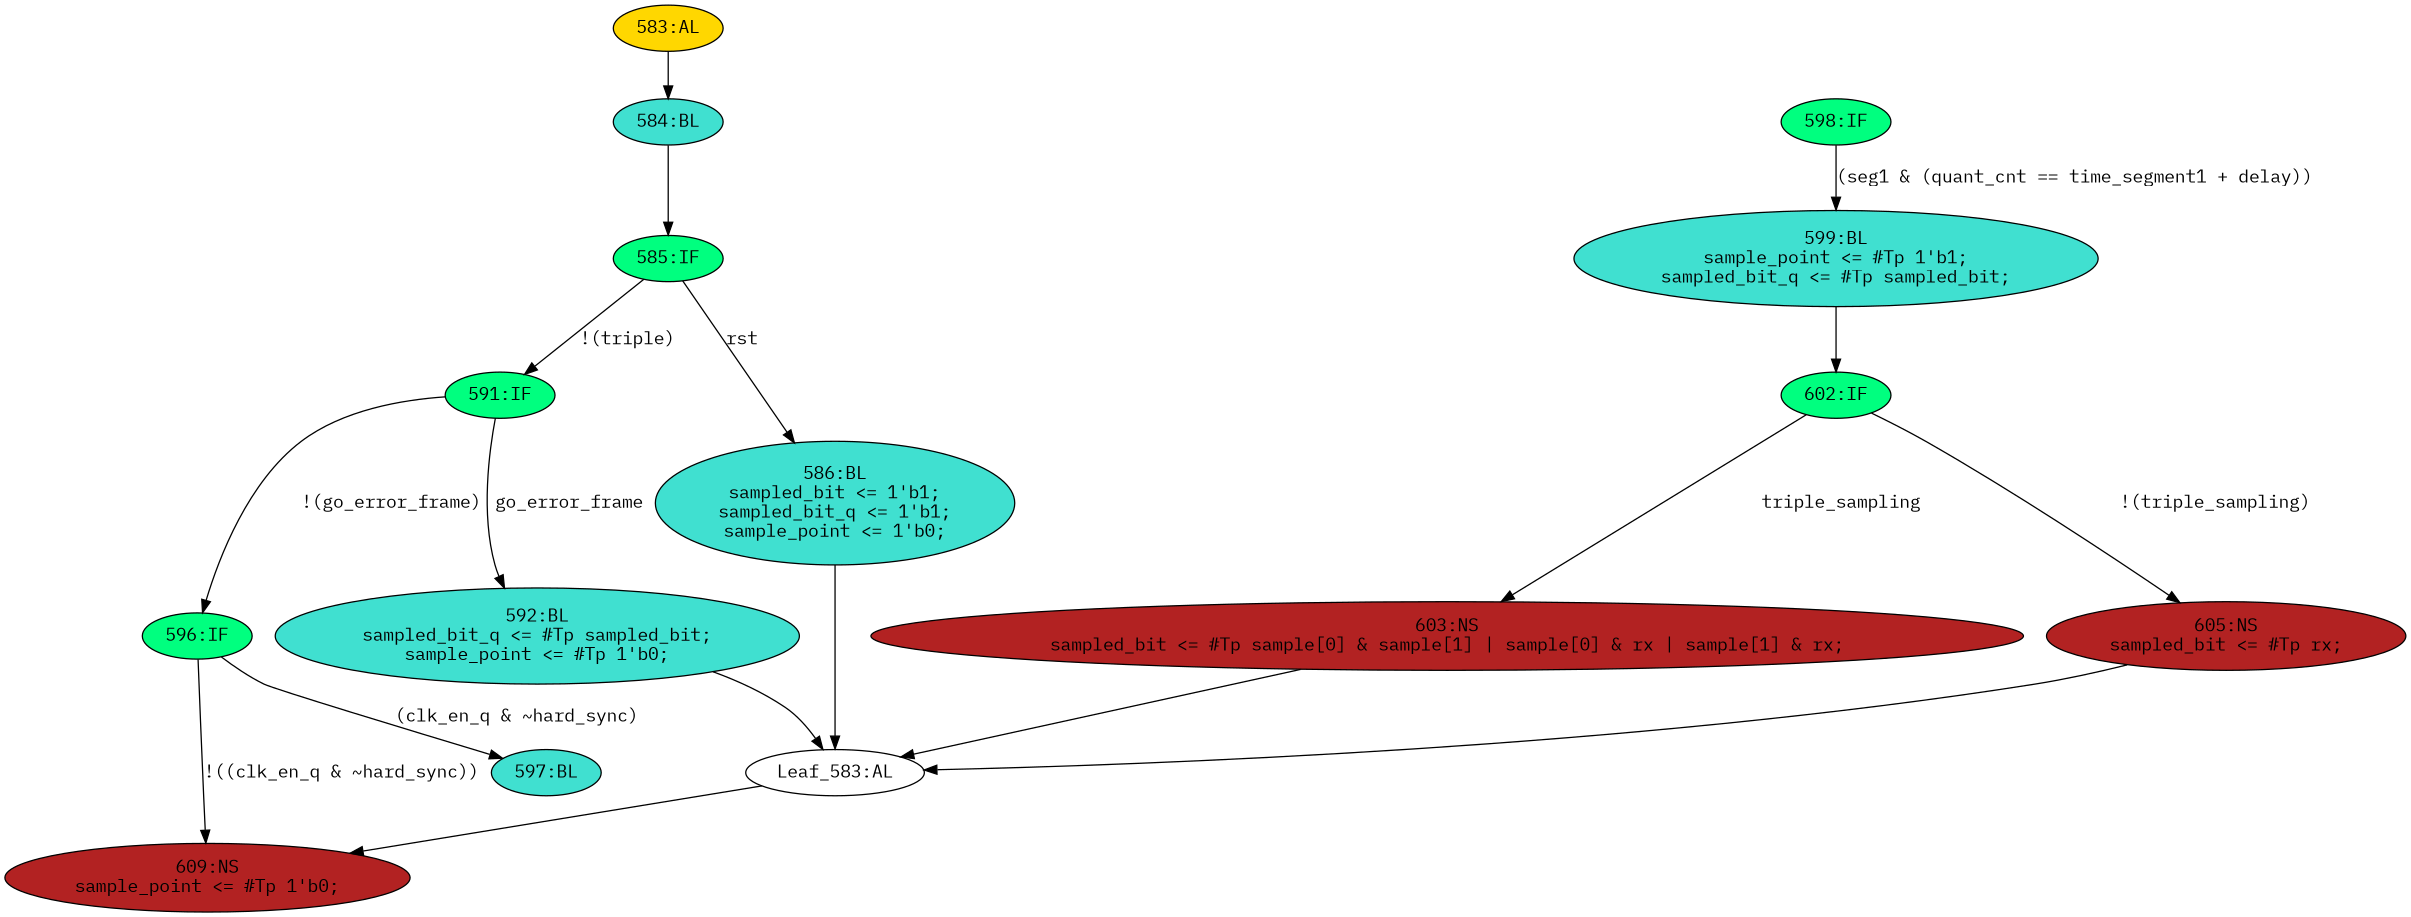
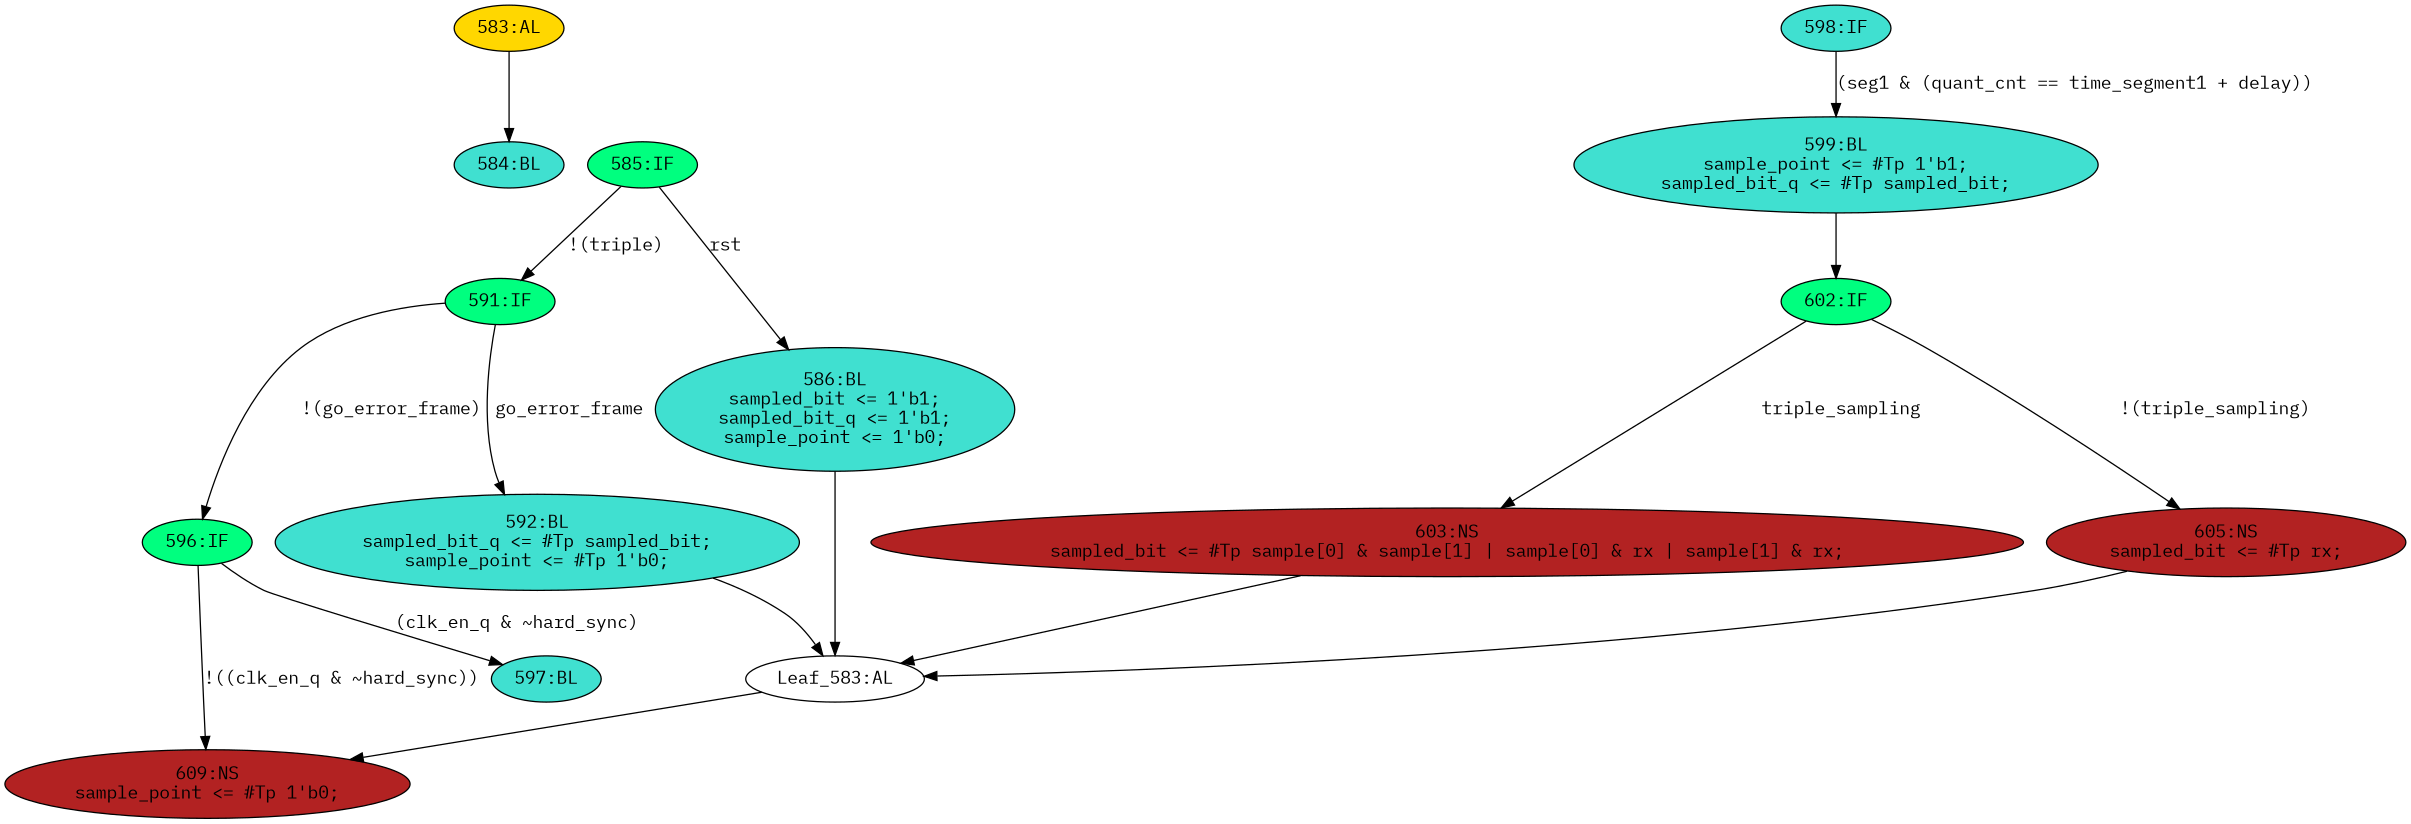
(1836, 122) -> (1836, 28)
(668, 184) -> none
